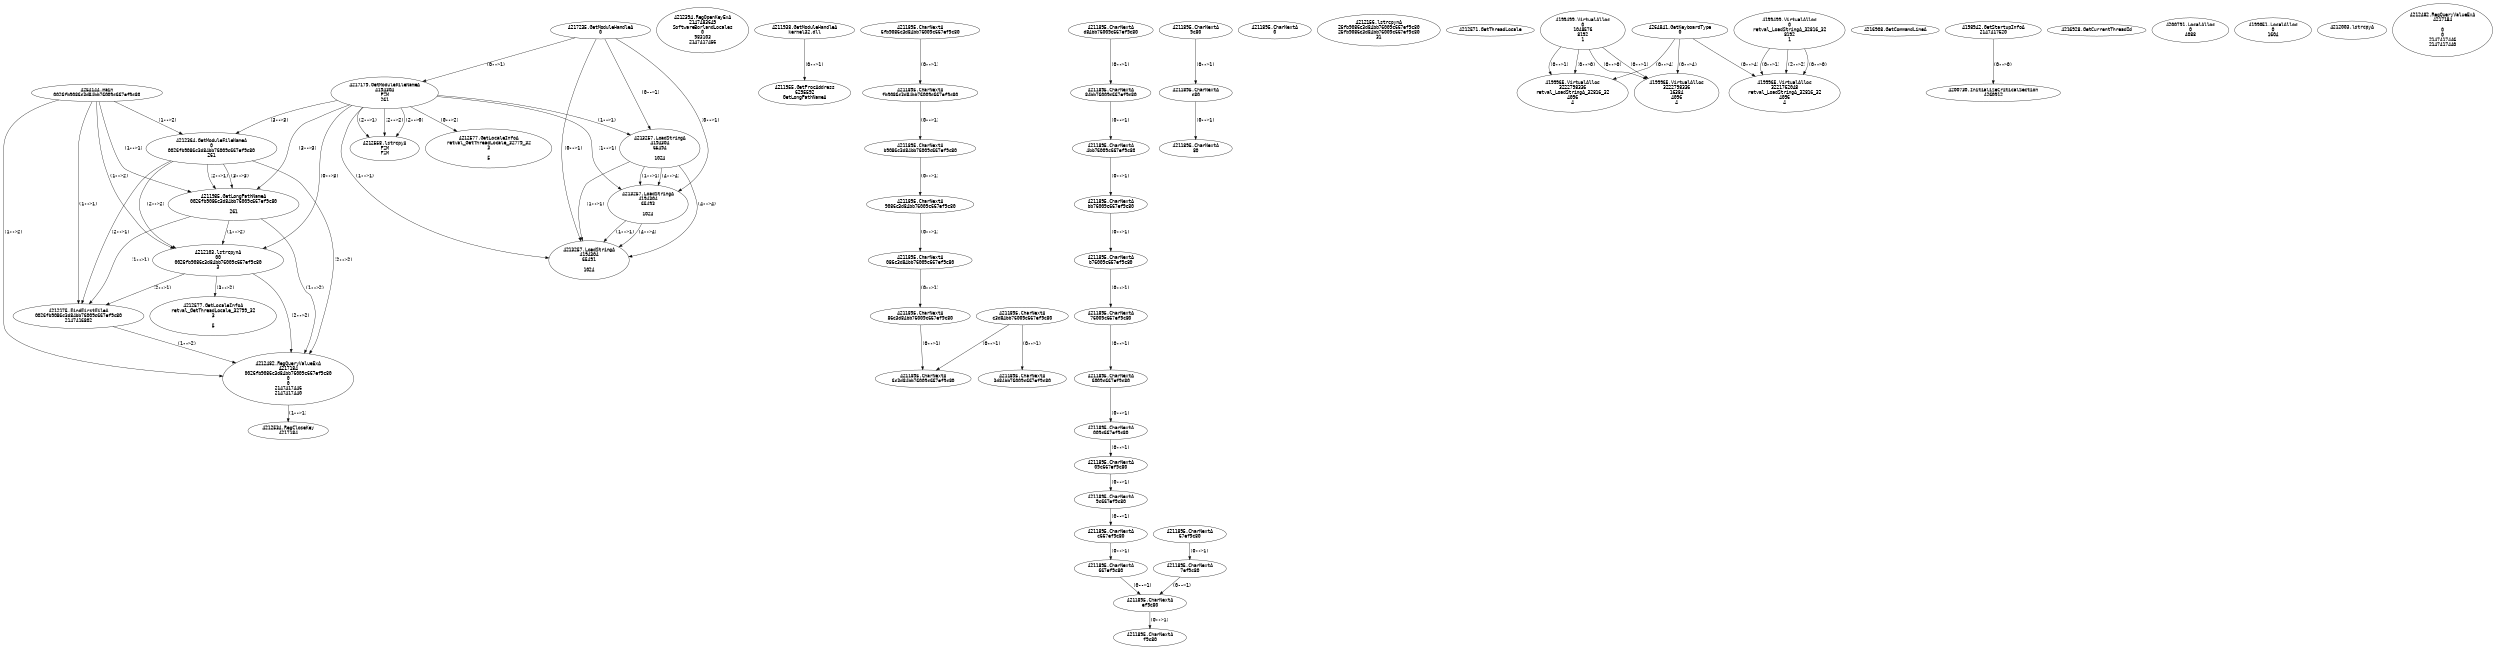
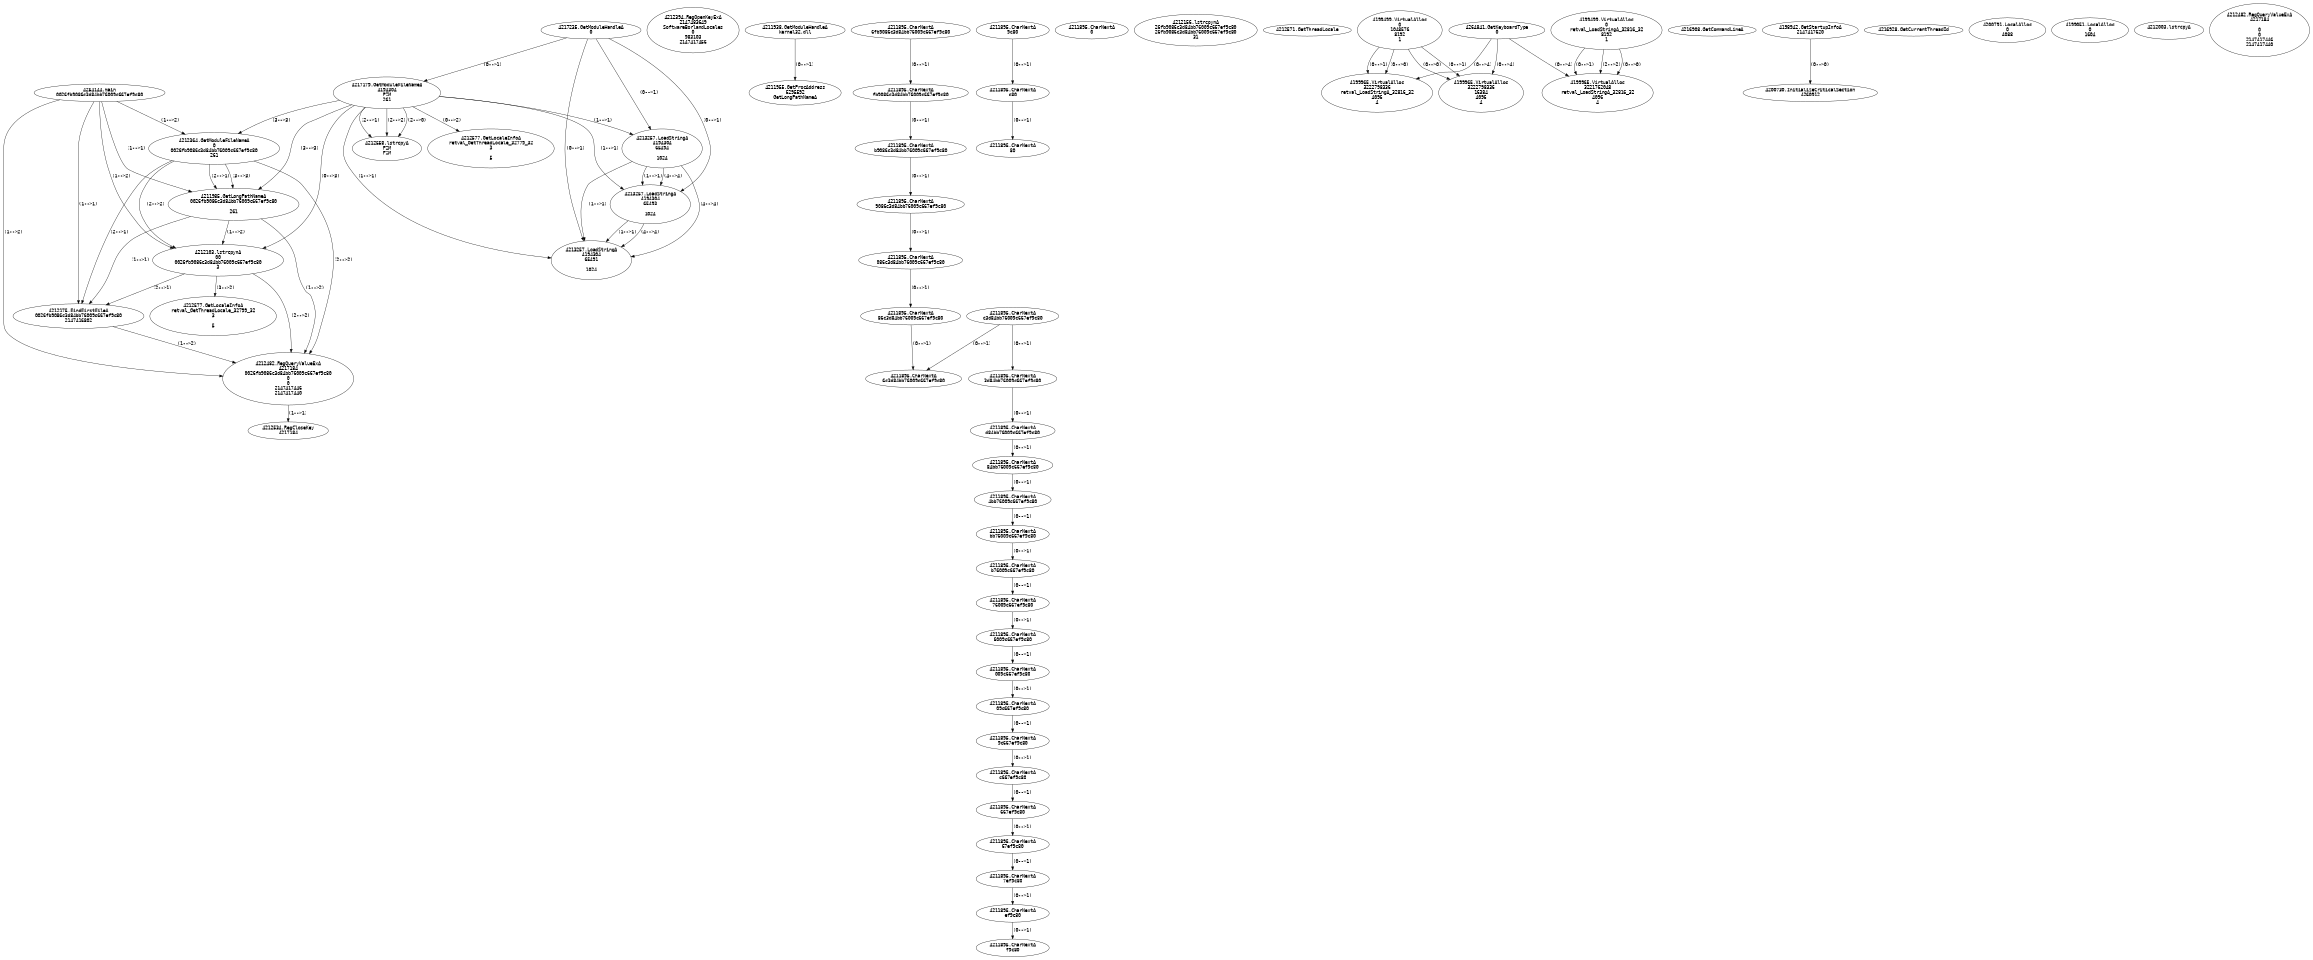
none -> (1013, 403)
(1129, 585) -> (1013, 825)
